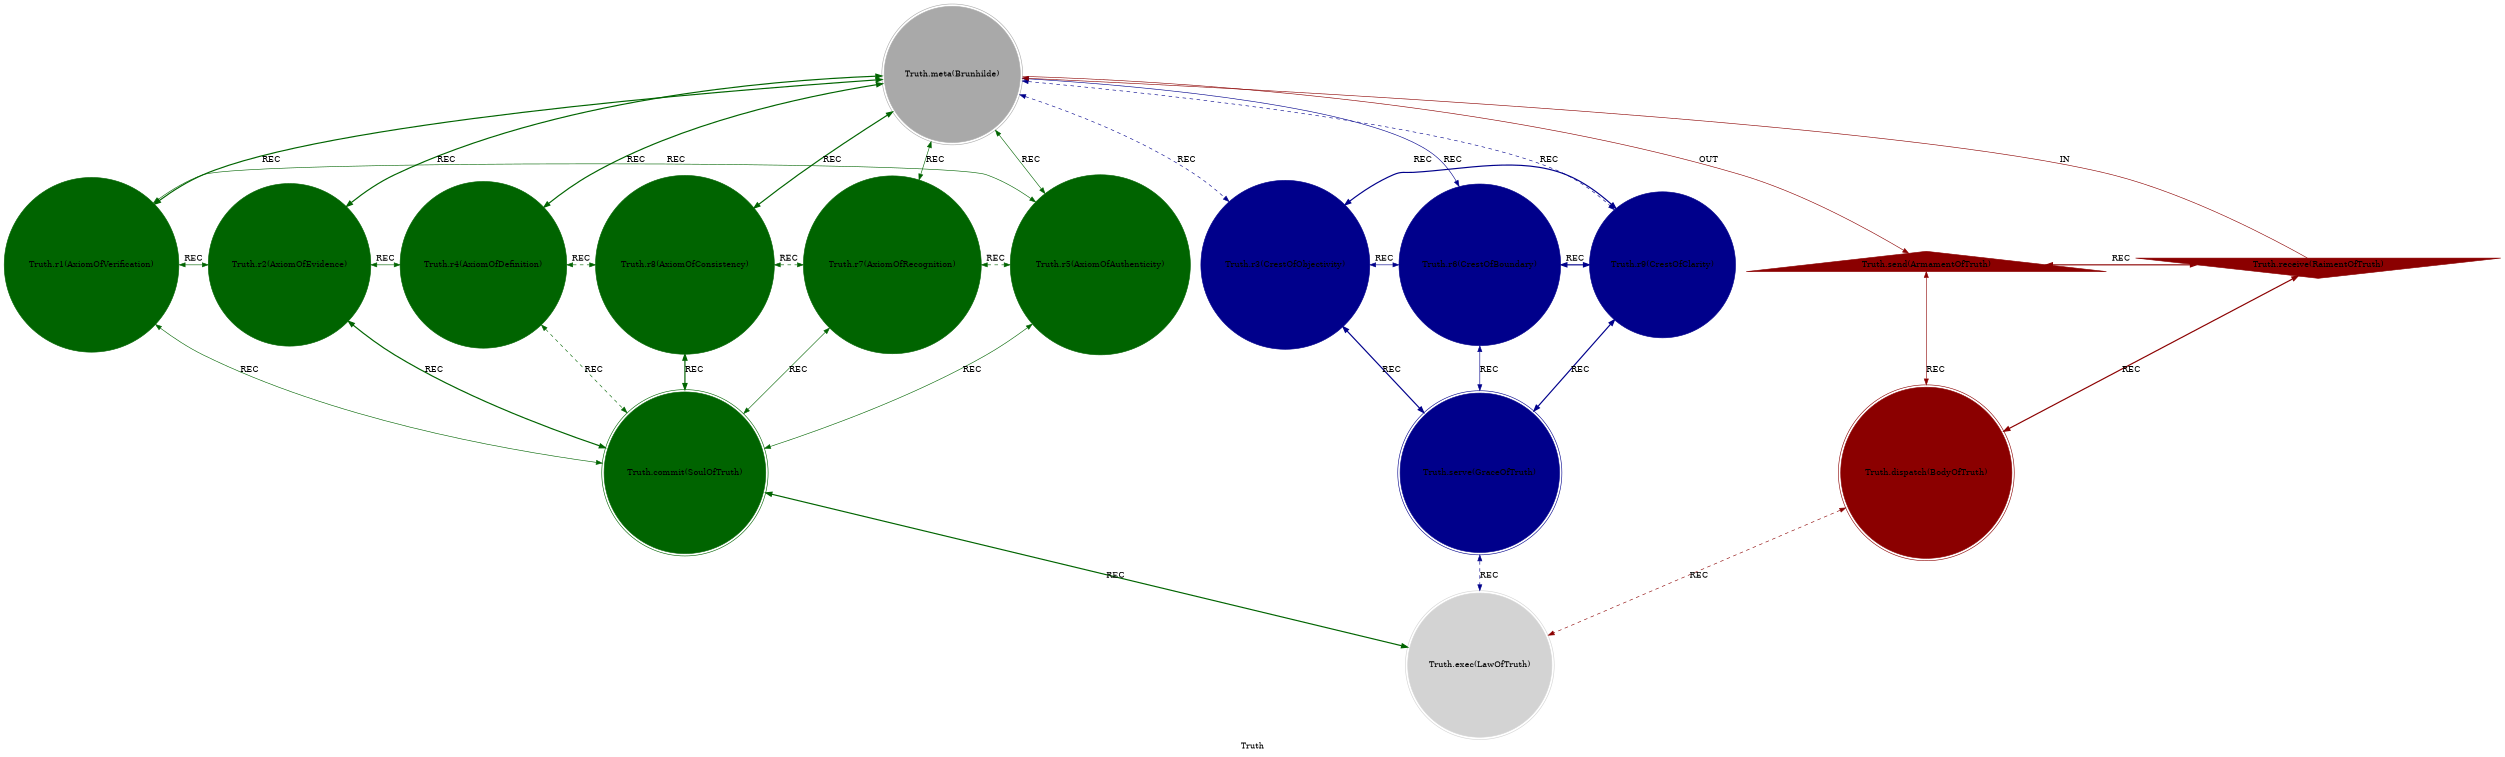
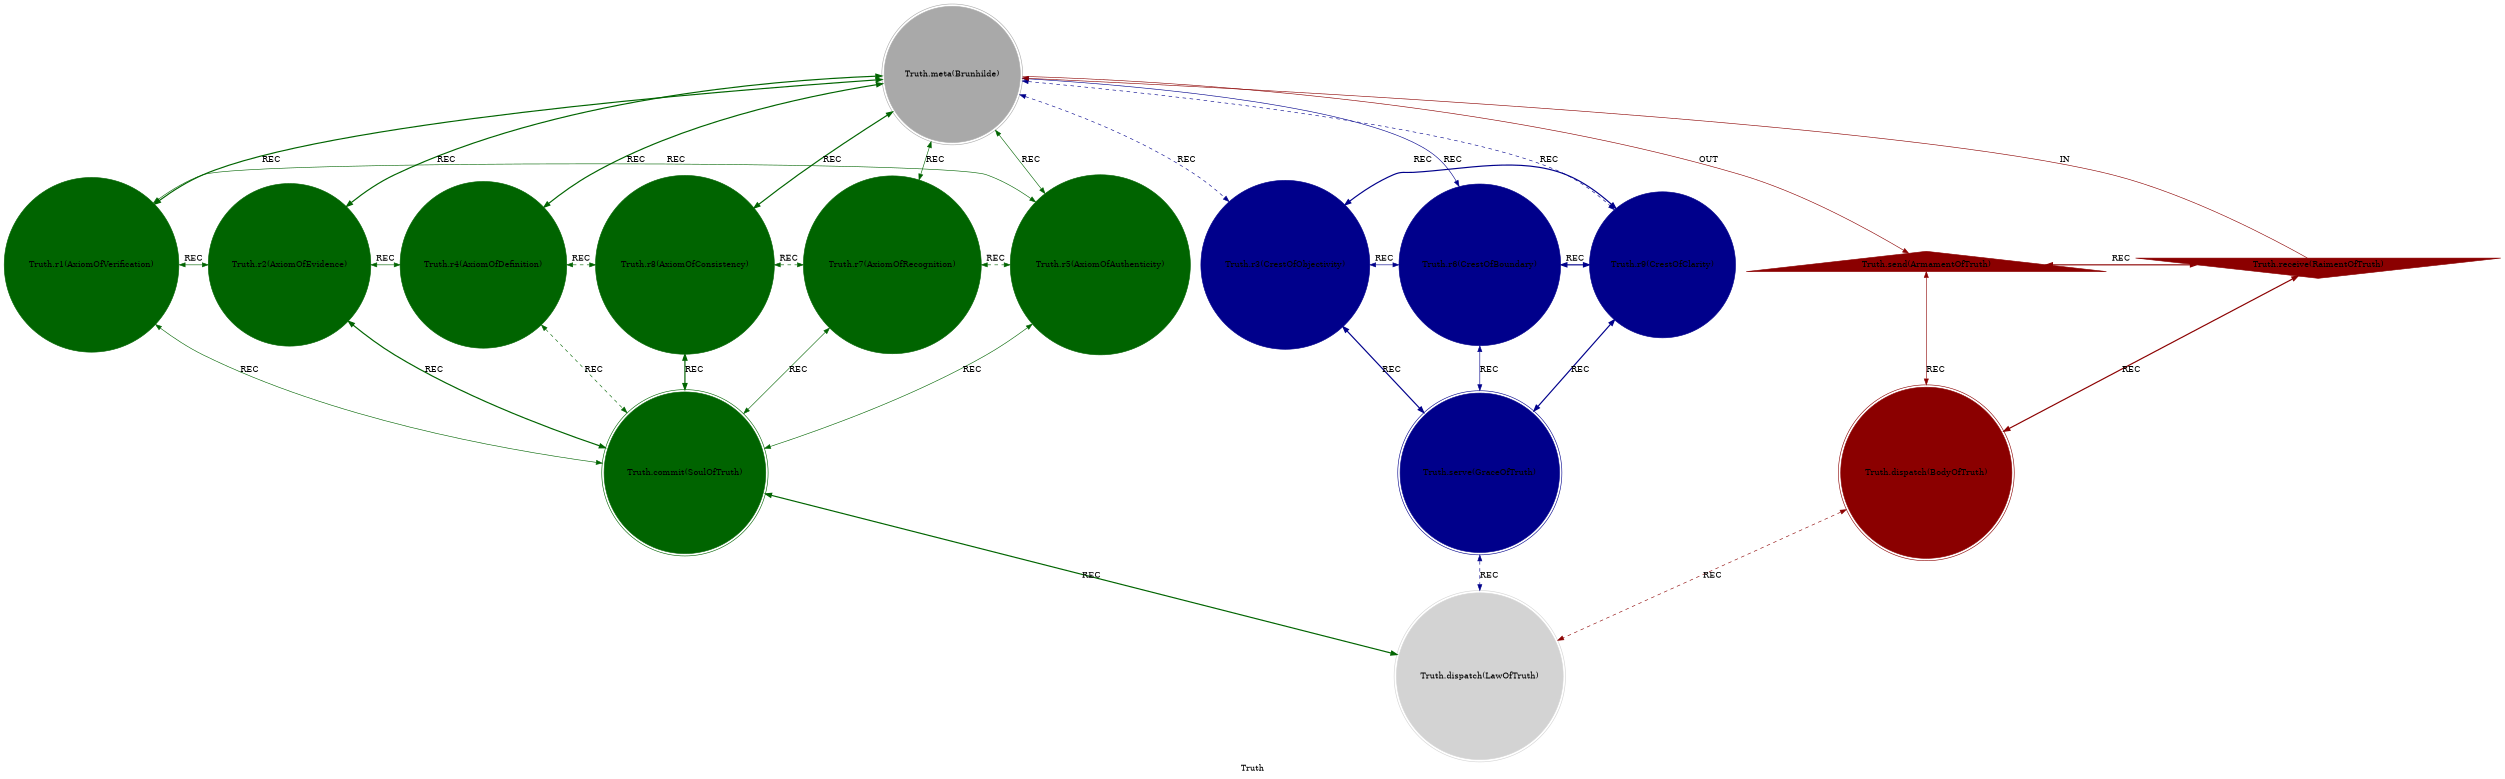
(1480, 665) -> (1480, 676)
